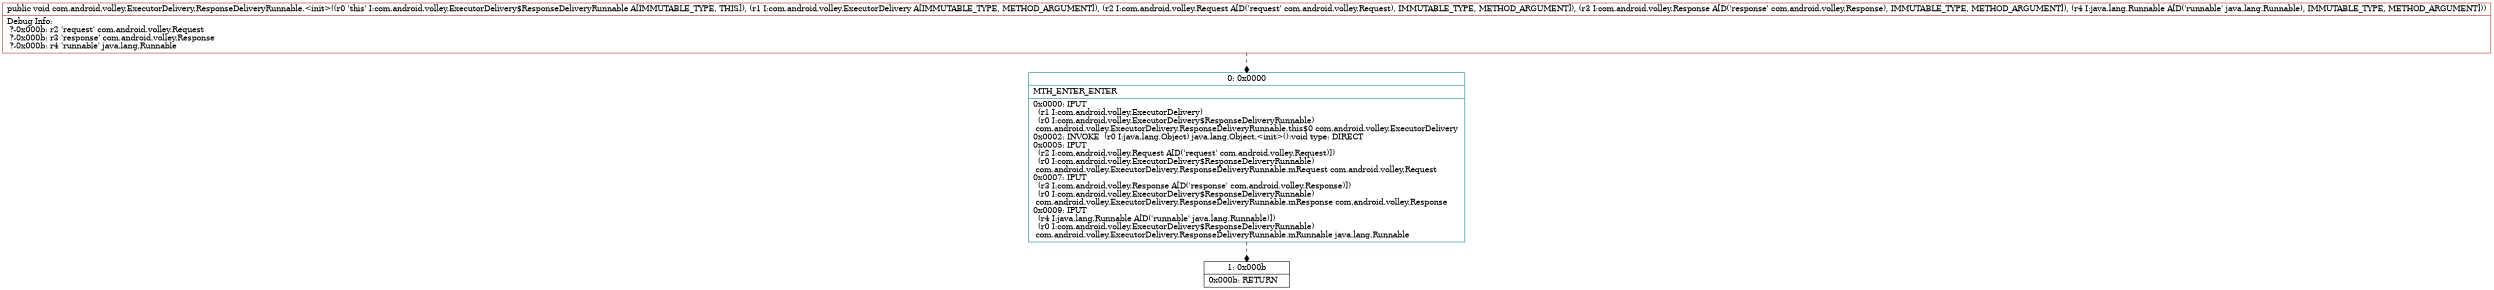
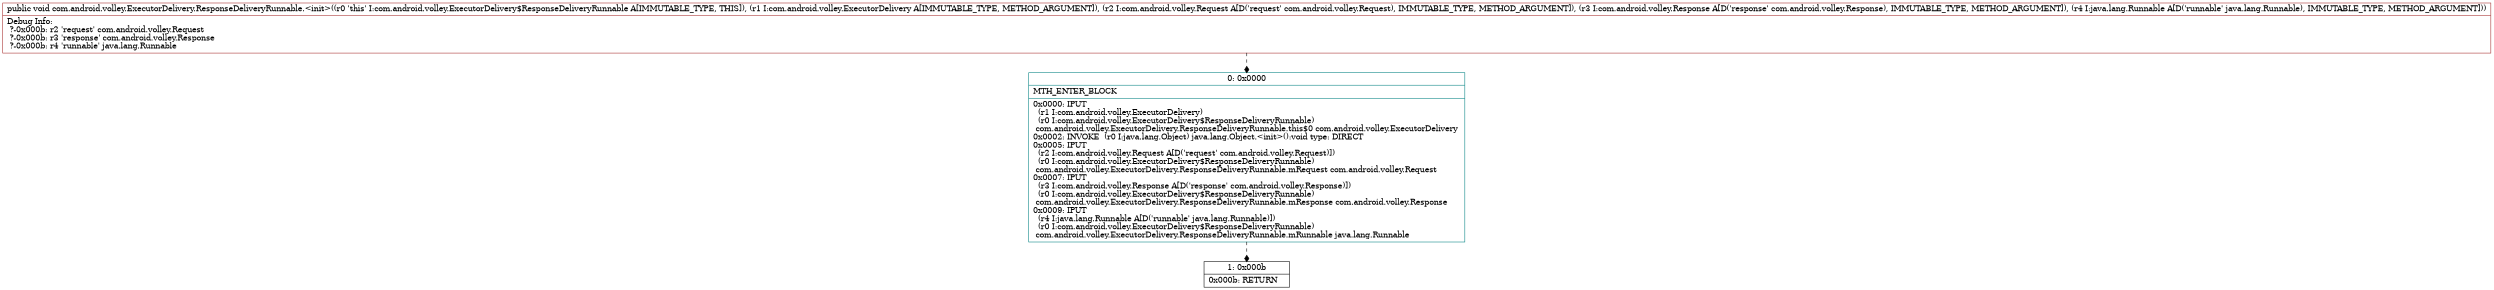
(1075, 91) -> (1075, 91)
